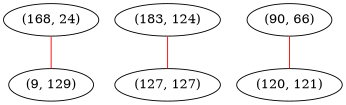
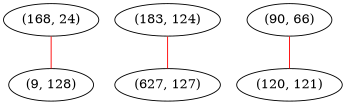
(51, 85) -> (51, 85)
(168, 85) -> (168, 85)
